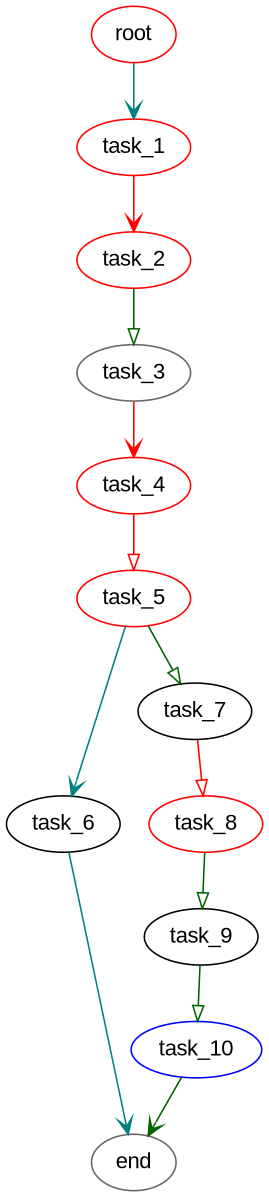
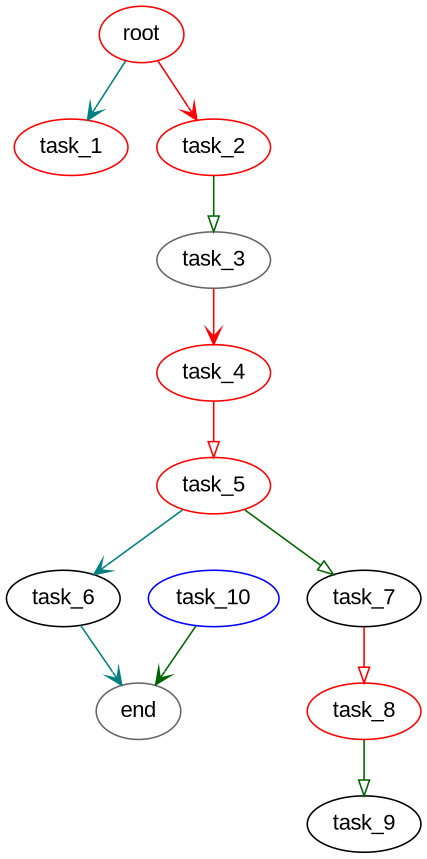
(134, 196) -> (173, 84)
(199, 986) -> none
